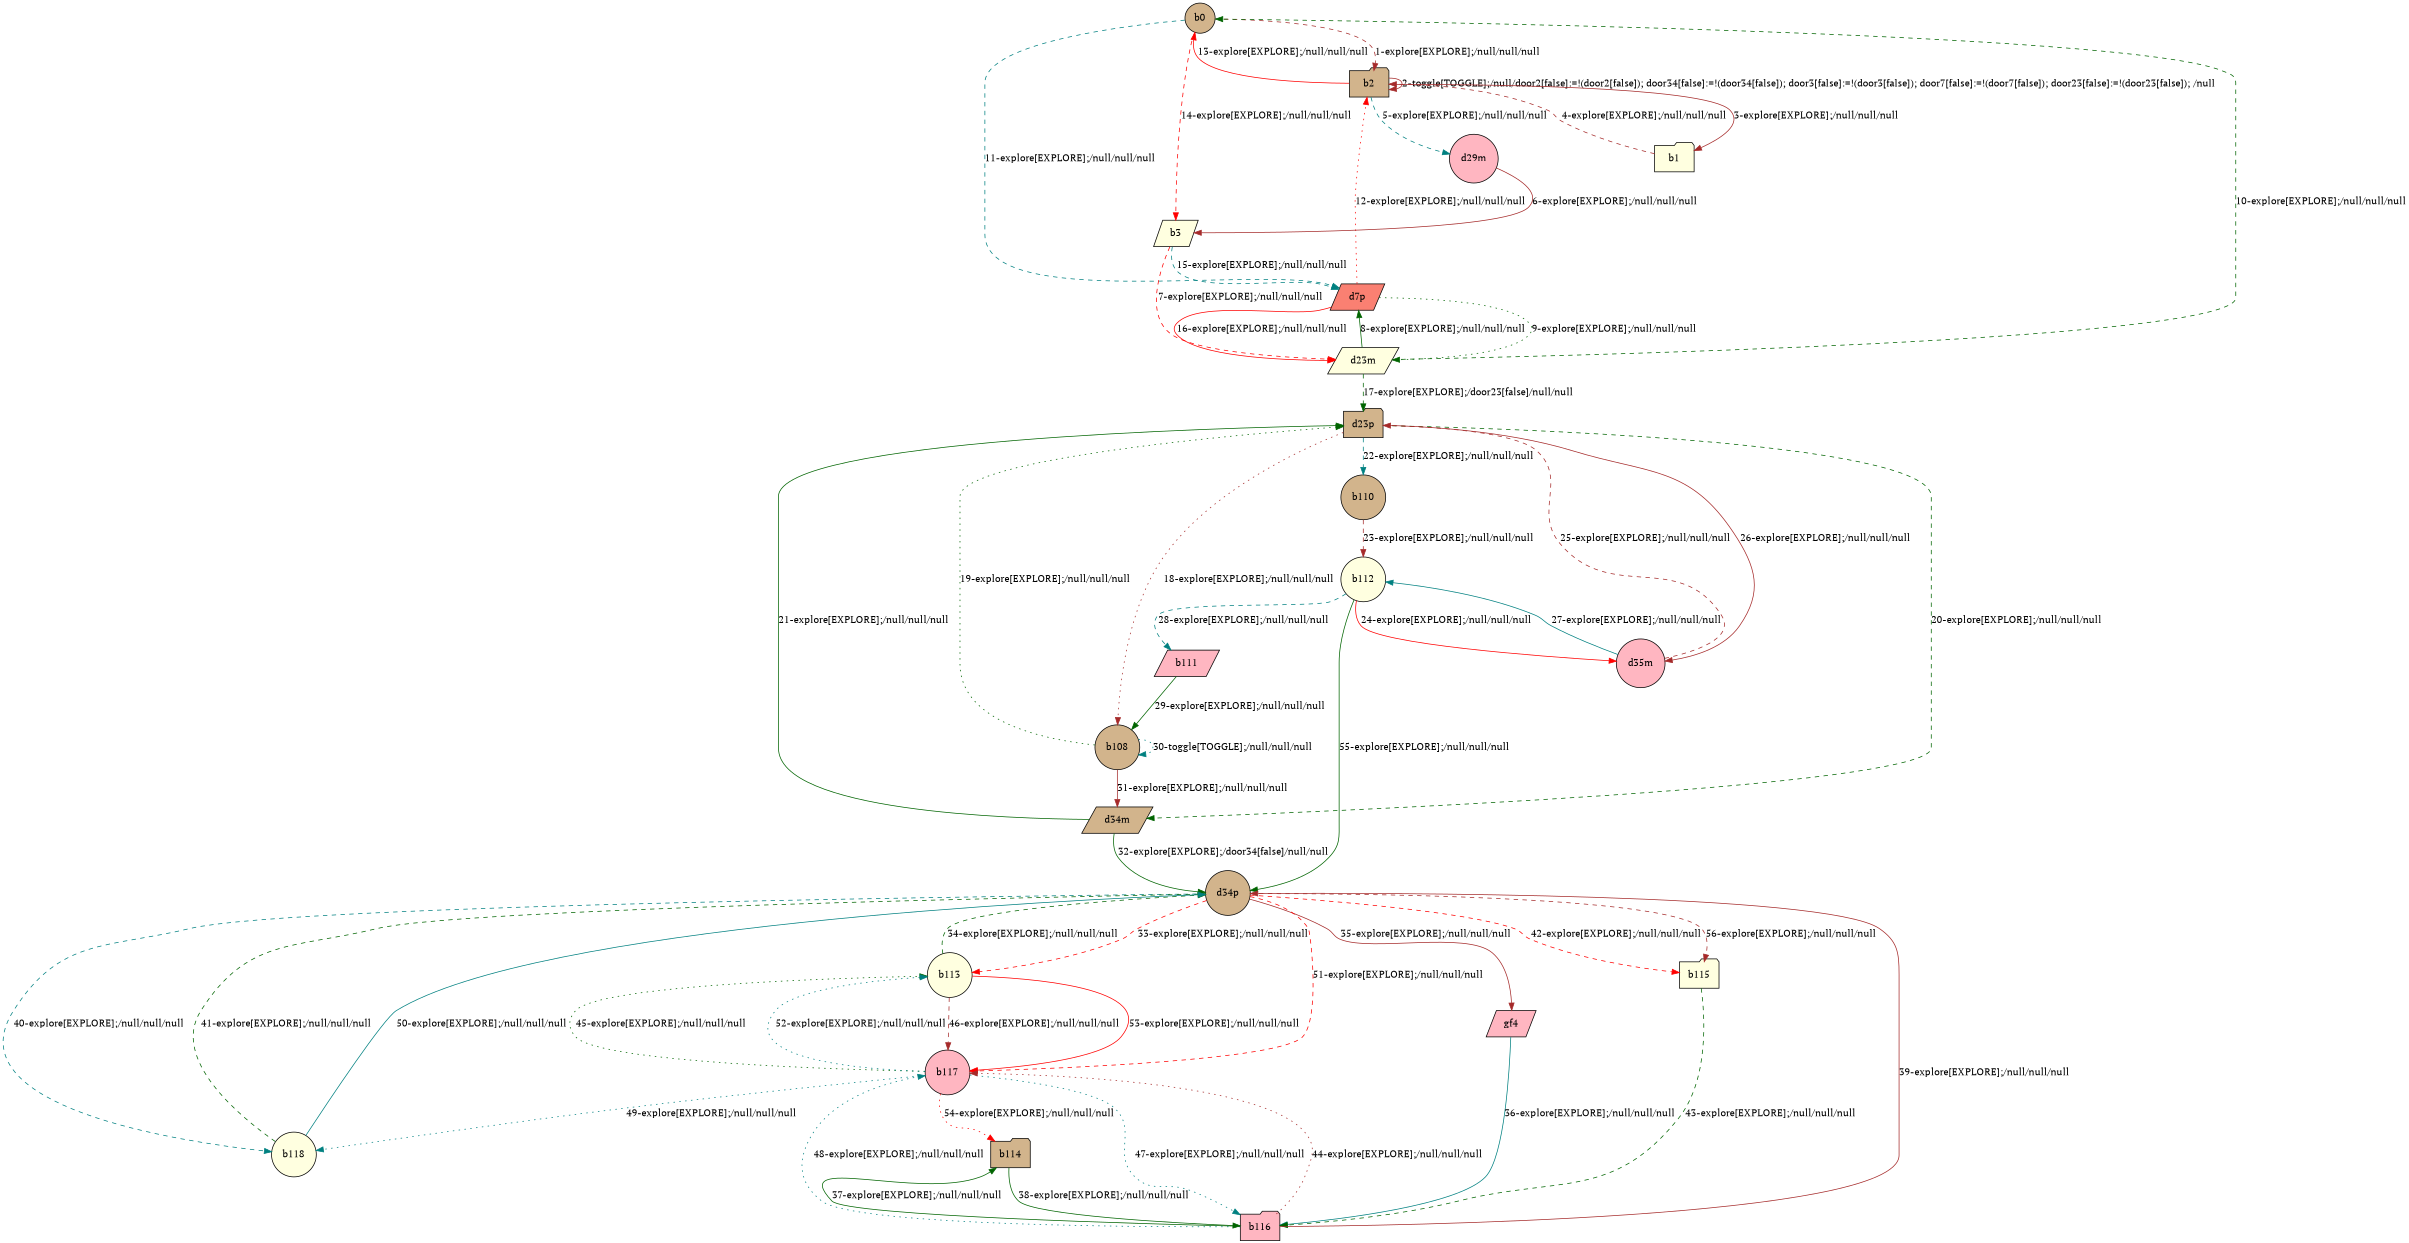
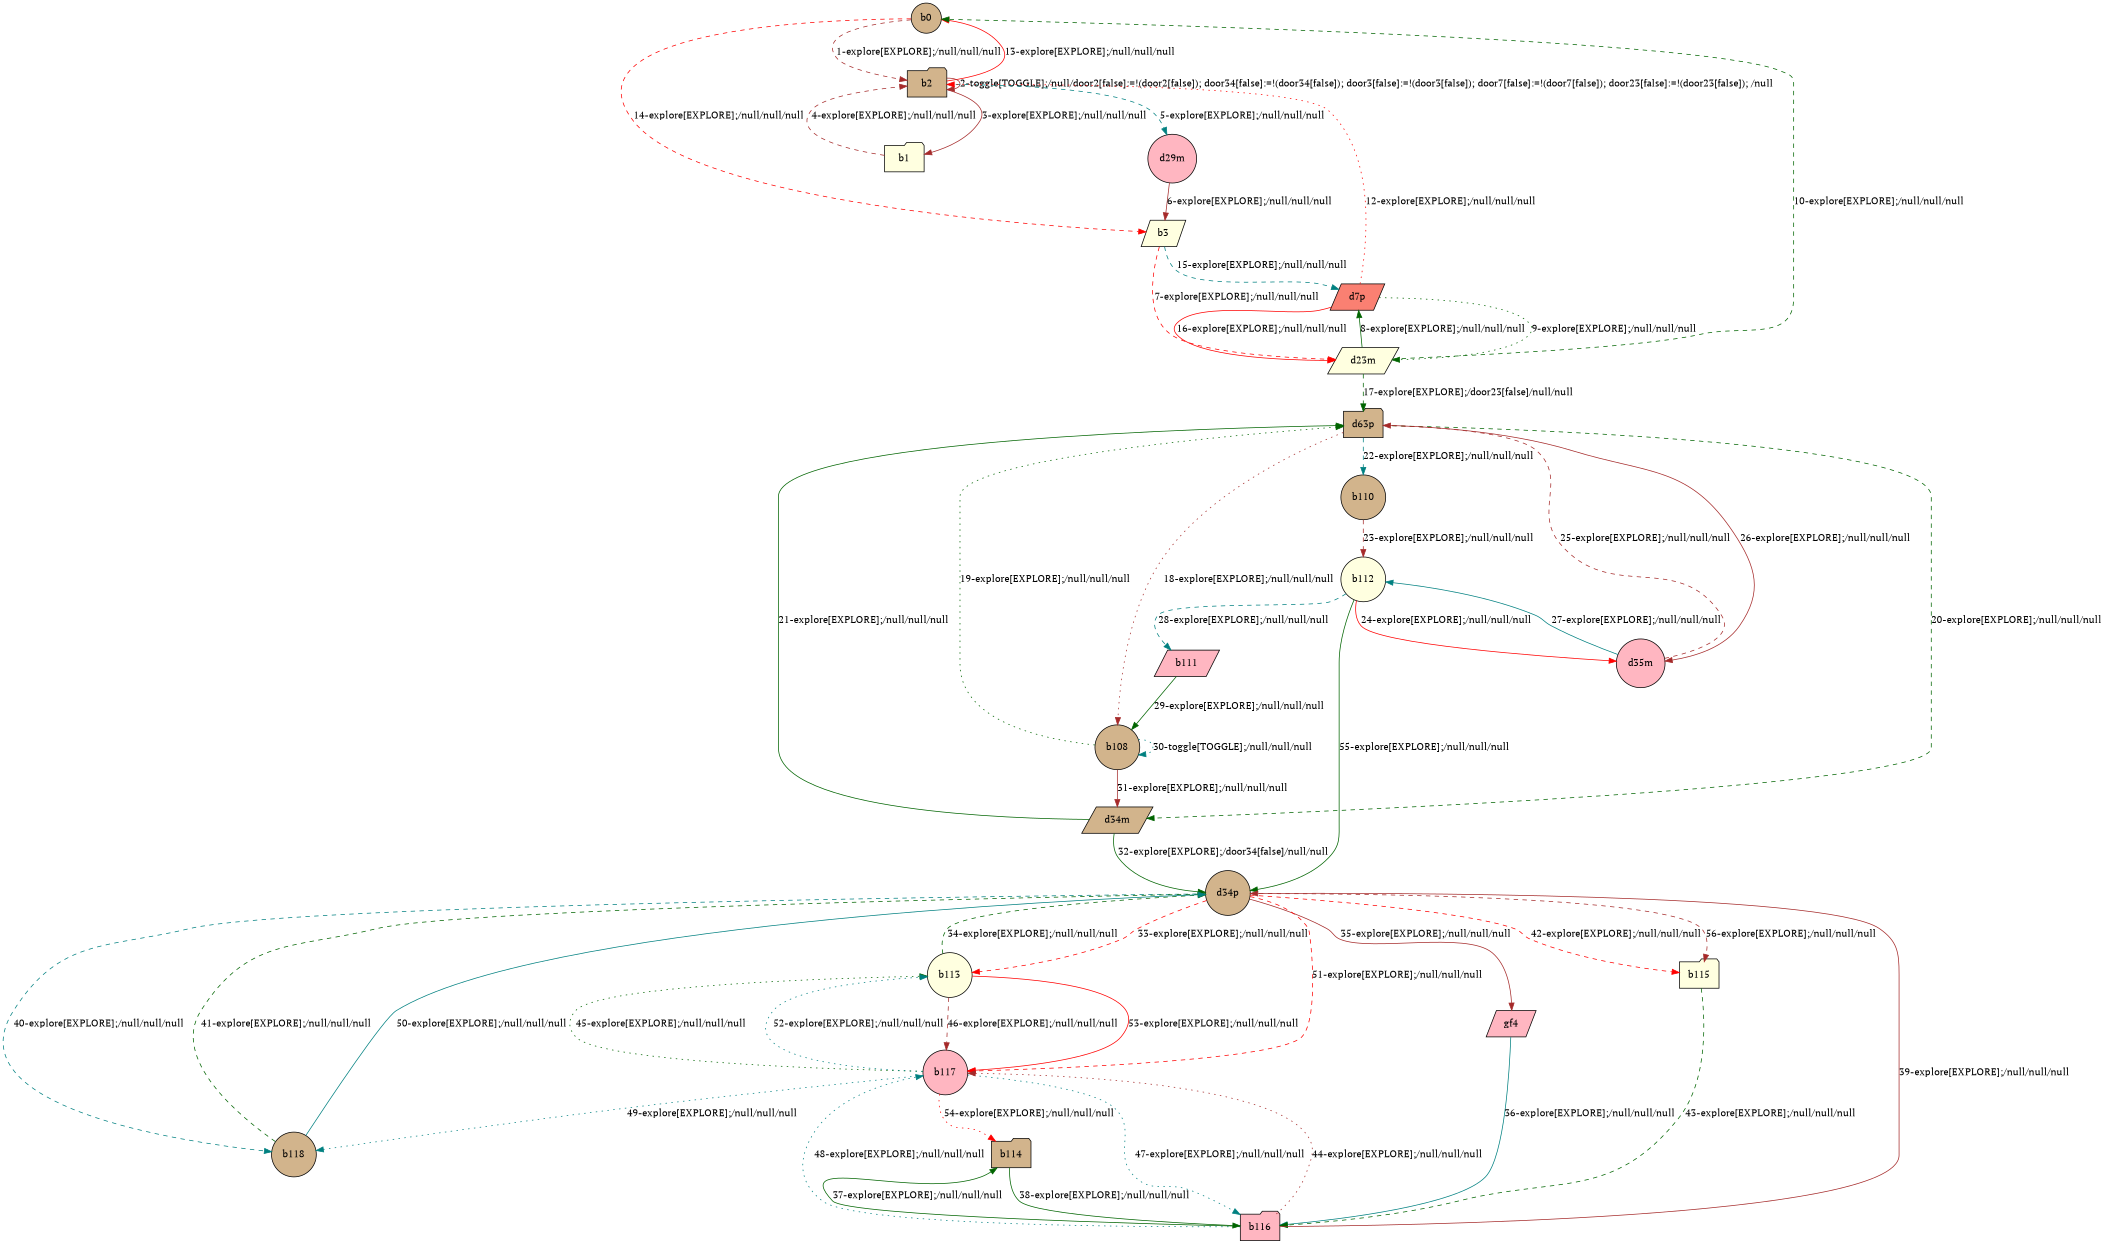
(985, 233) -> none
(1363, 424) -> (1363, 424)
(294, 1154) -> (294, 1154)
